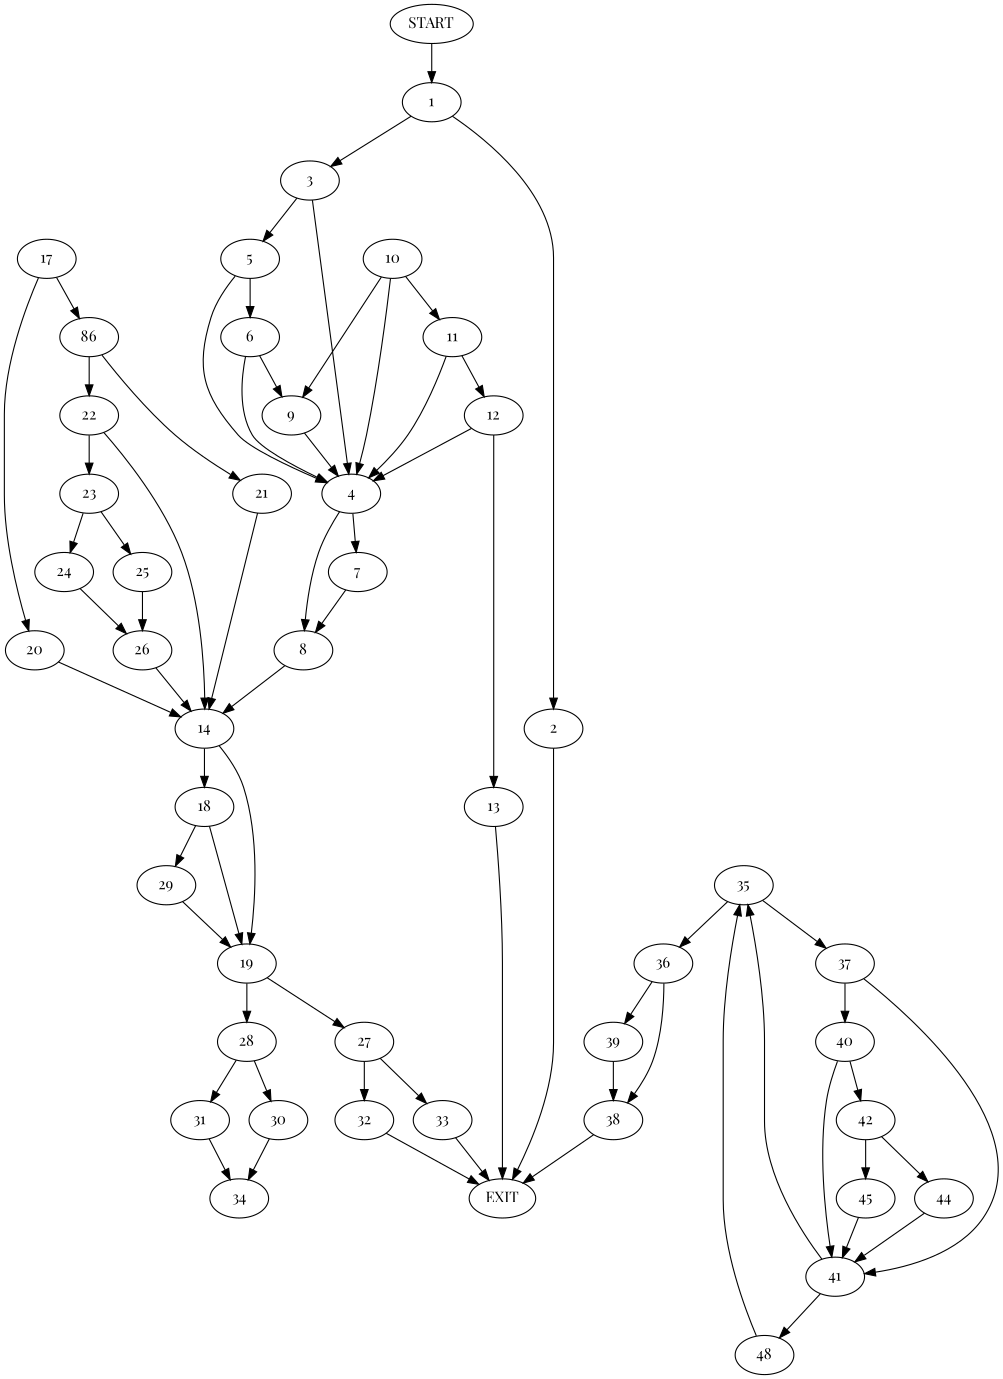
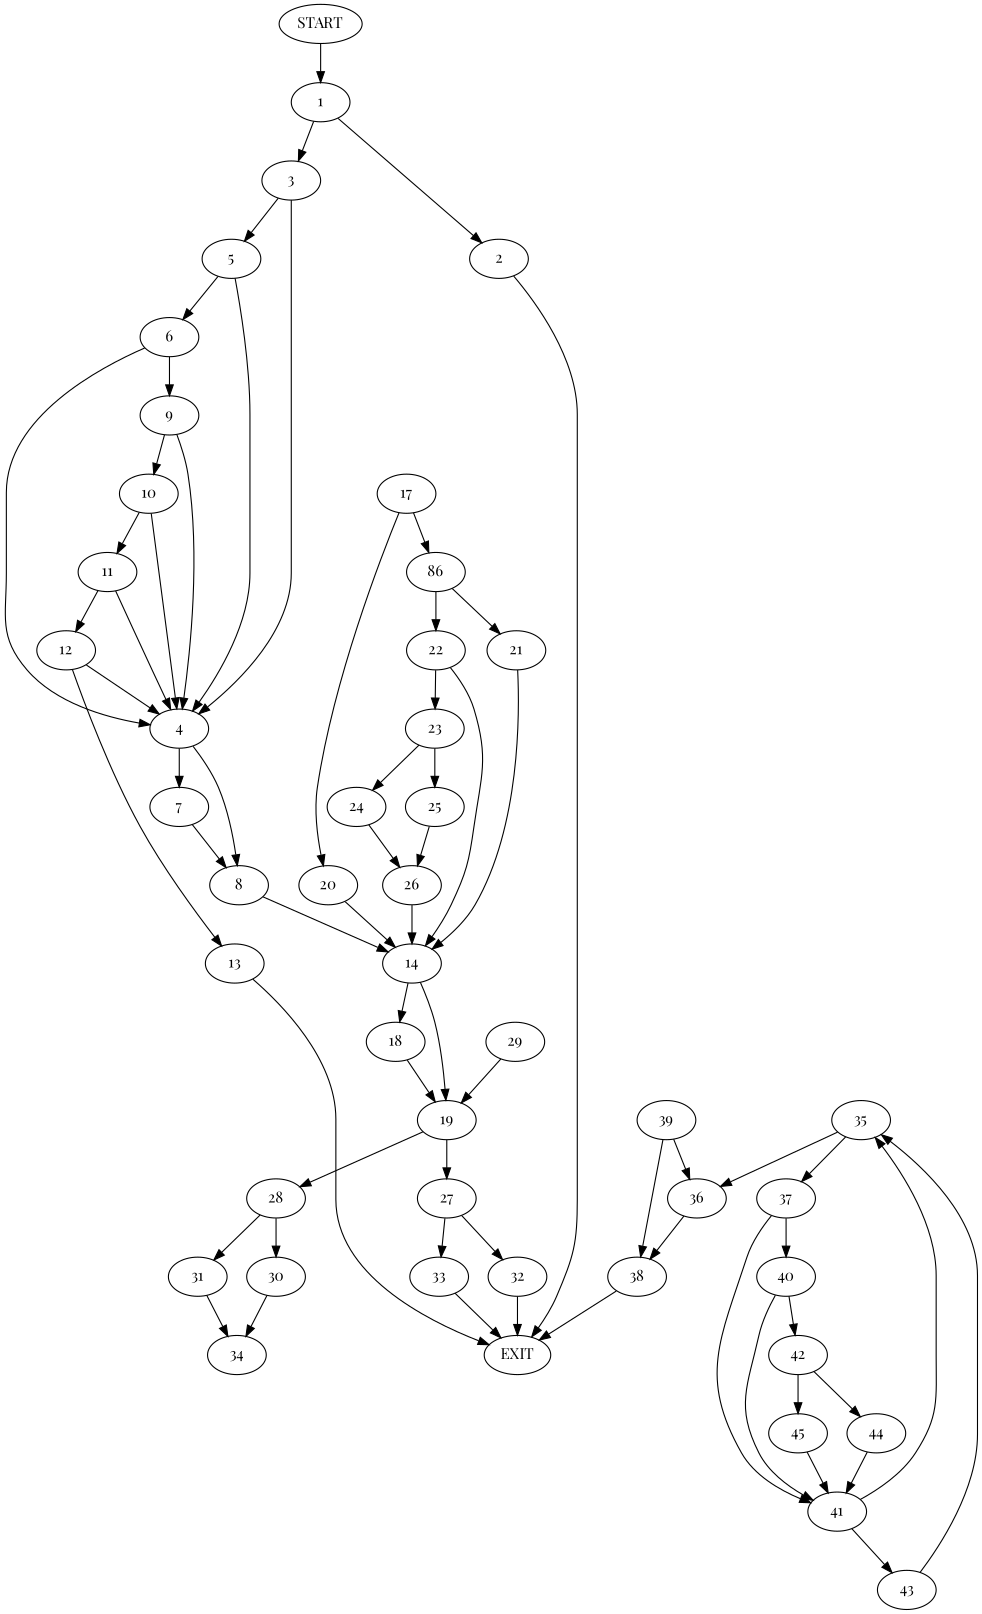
(345, 333) -> (161, 449)
(188, 841) -> none
(641, 998) -> (680, 1154)
(765, 1355) -> (907, 1590)
